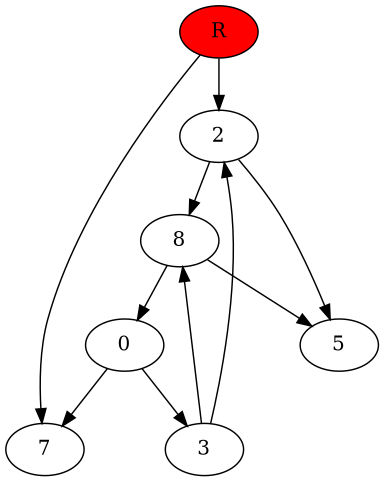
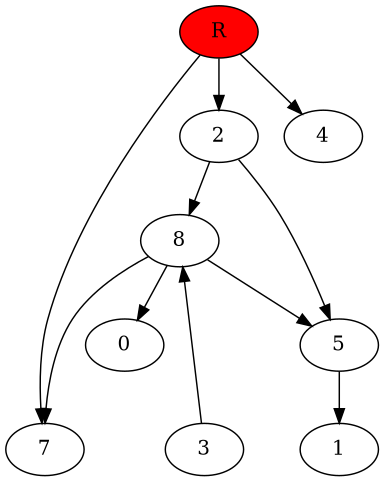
none -> (323, 136)
(231, 301) -> none
(89, 392) -> (74, 317)
(160, 392) -> none
none -> (339, 450)
